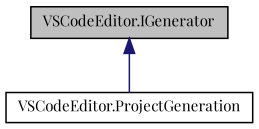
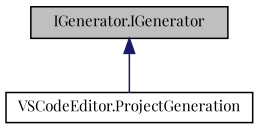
(129, 23) -> (129, 23)
